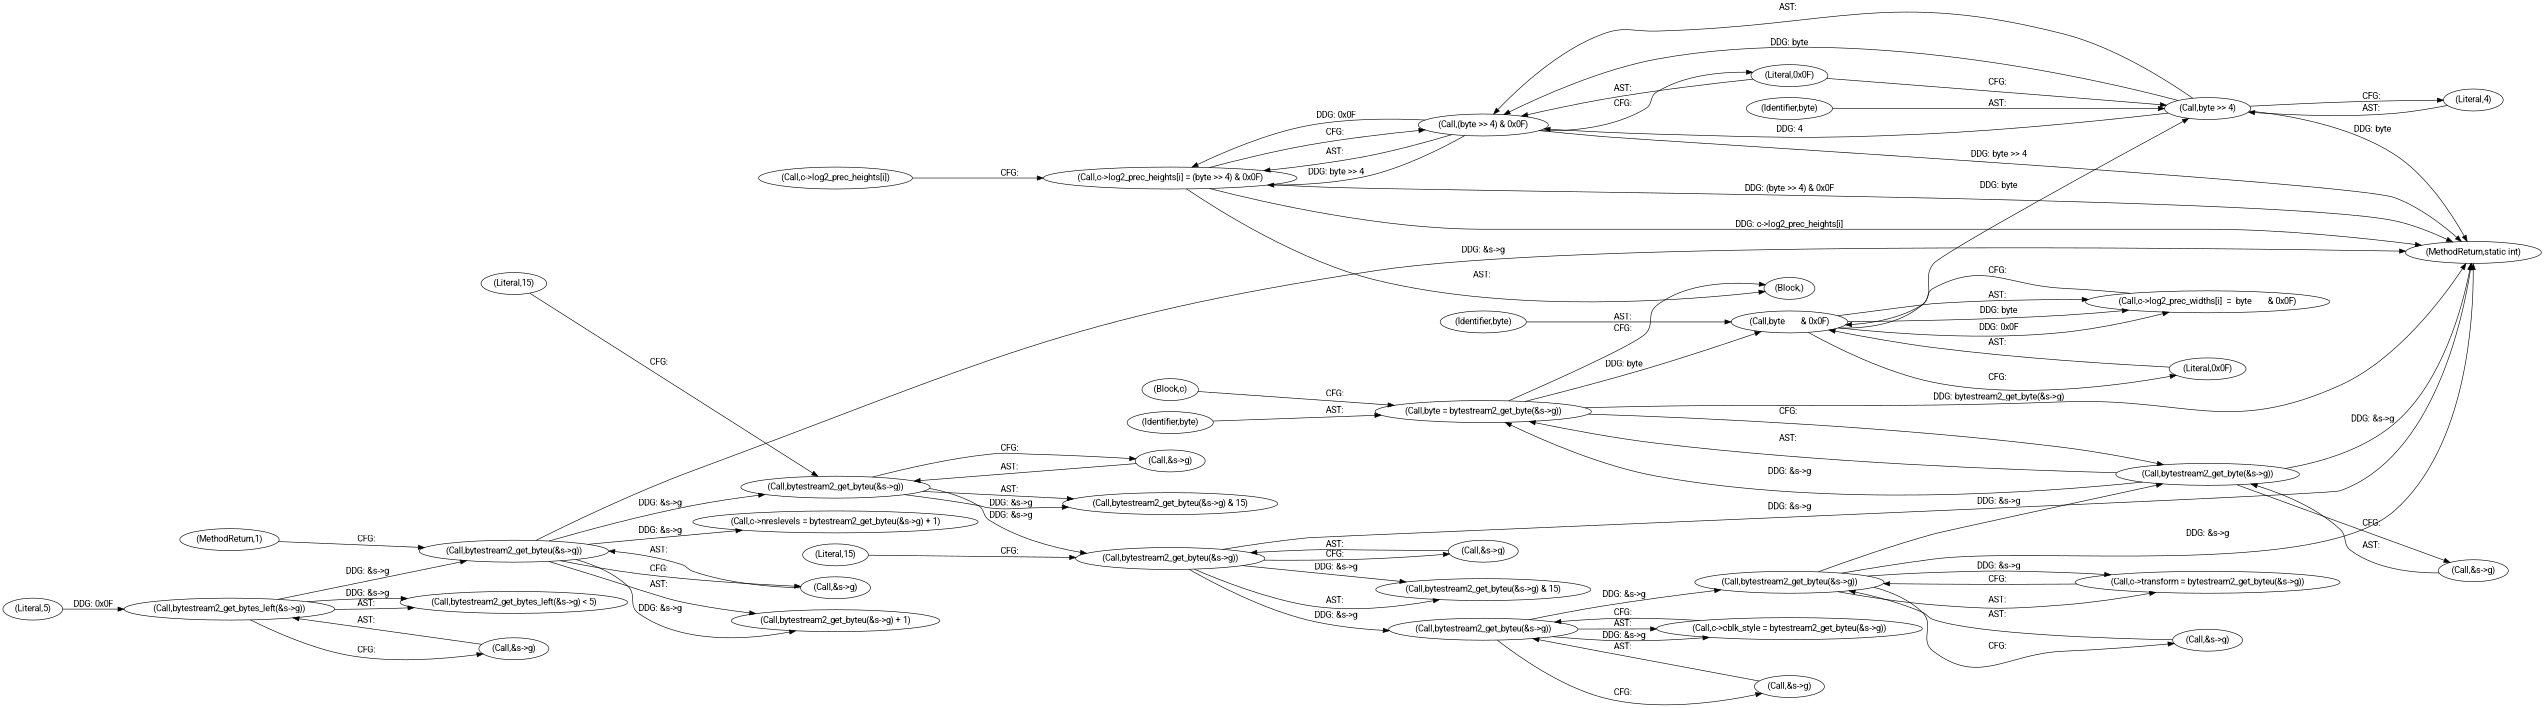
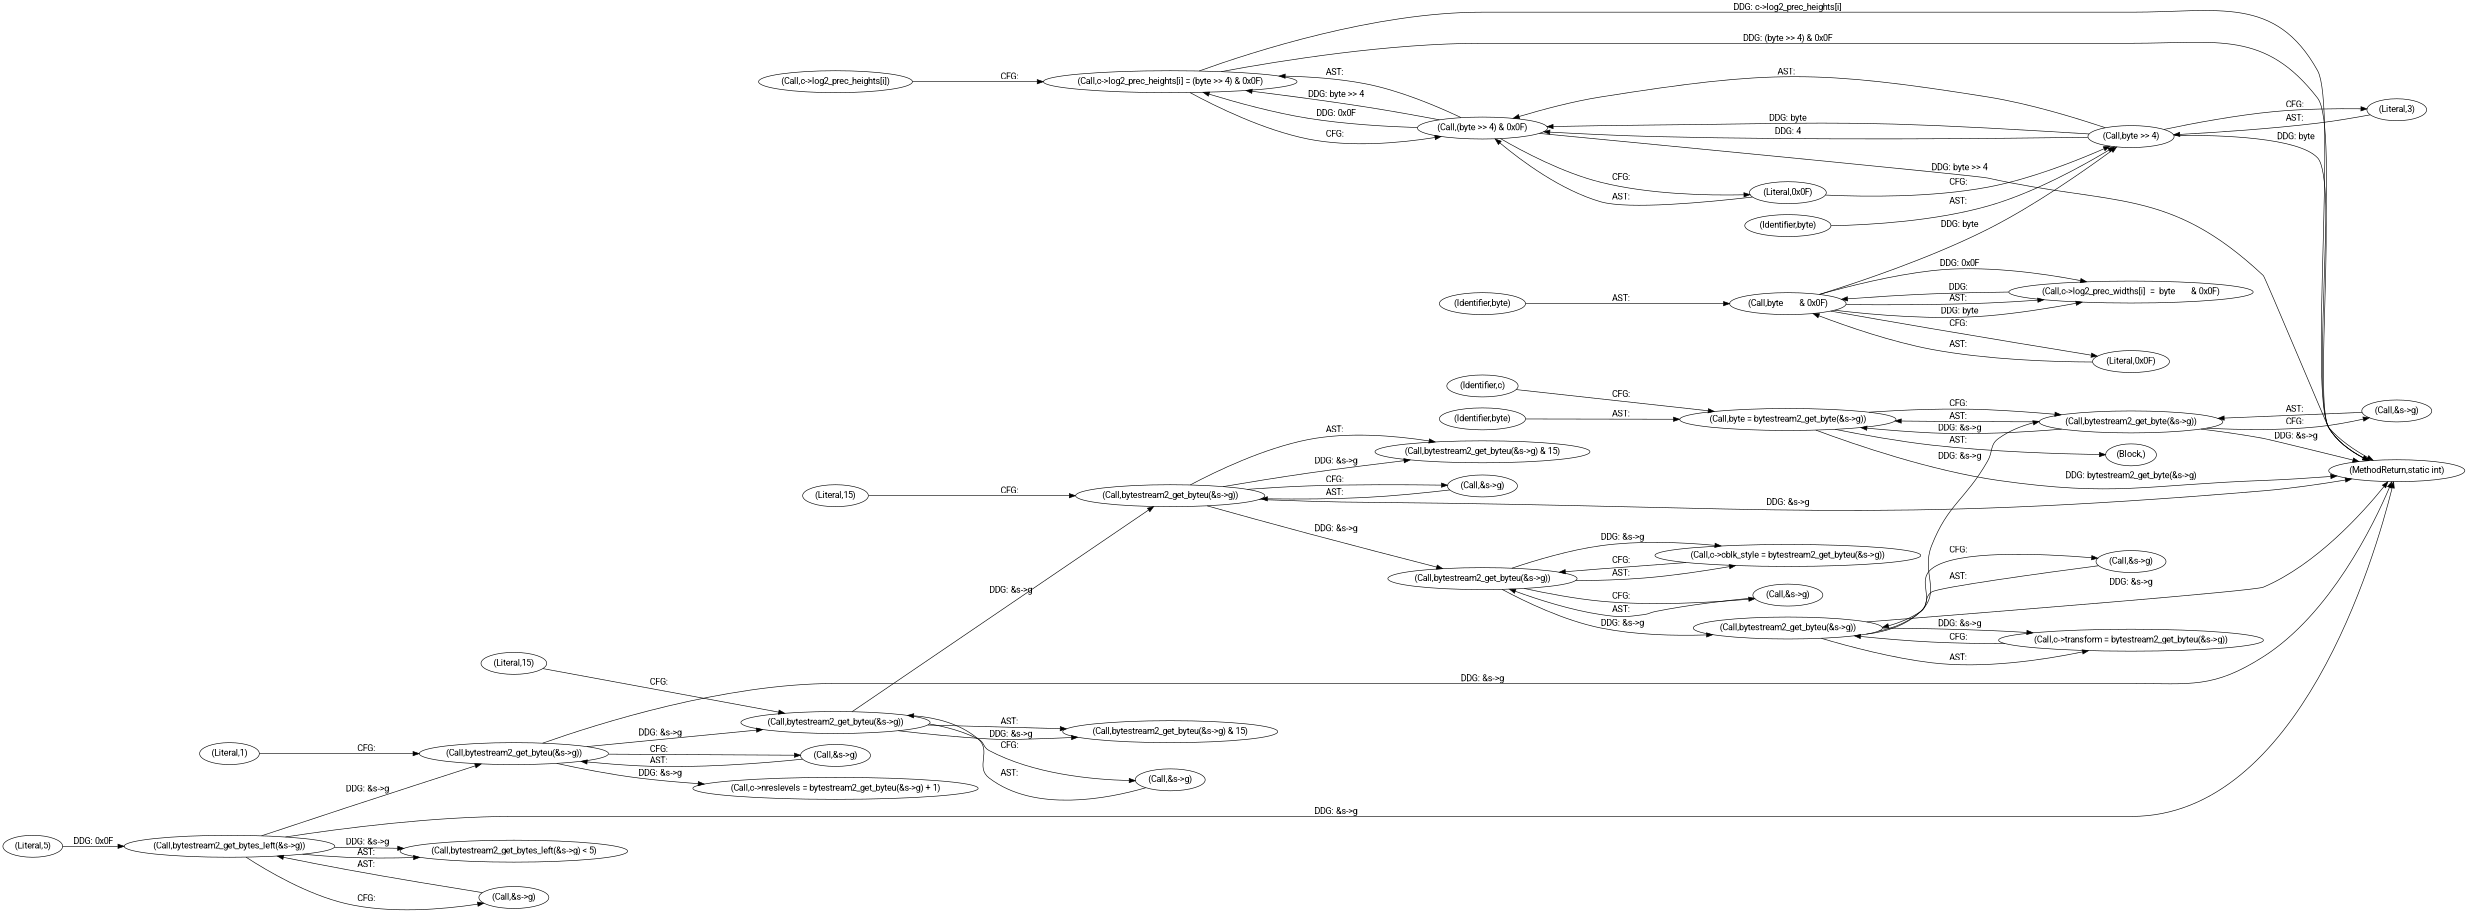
(2473, 100) -> (2397, 110)
(1999, 271) -> (1960, 287)
(1462, 295) -> none
(1624, 329) -> (1960, 441)
(1641, 370) -> none
(1170, 390) -> (1482, 386)
(229, 540) -> (229, 754)
(836, 621) -> none
none -> (1432, 816)
